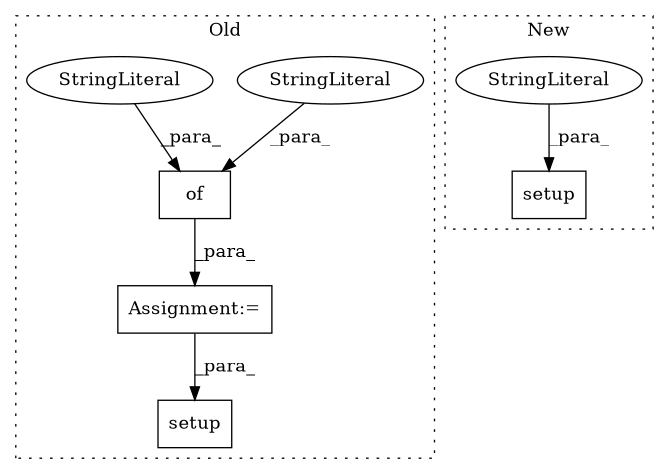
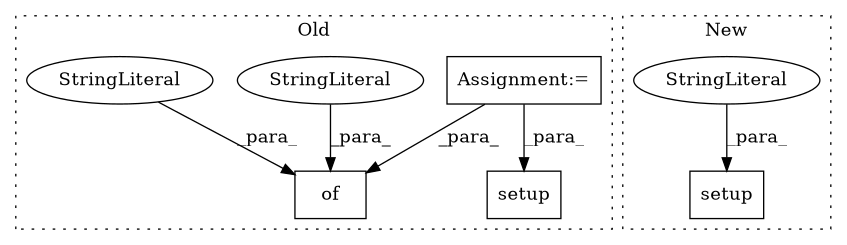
(195, 246) -> (431, 135)
